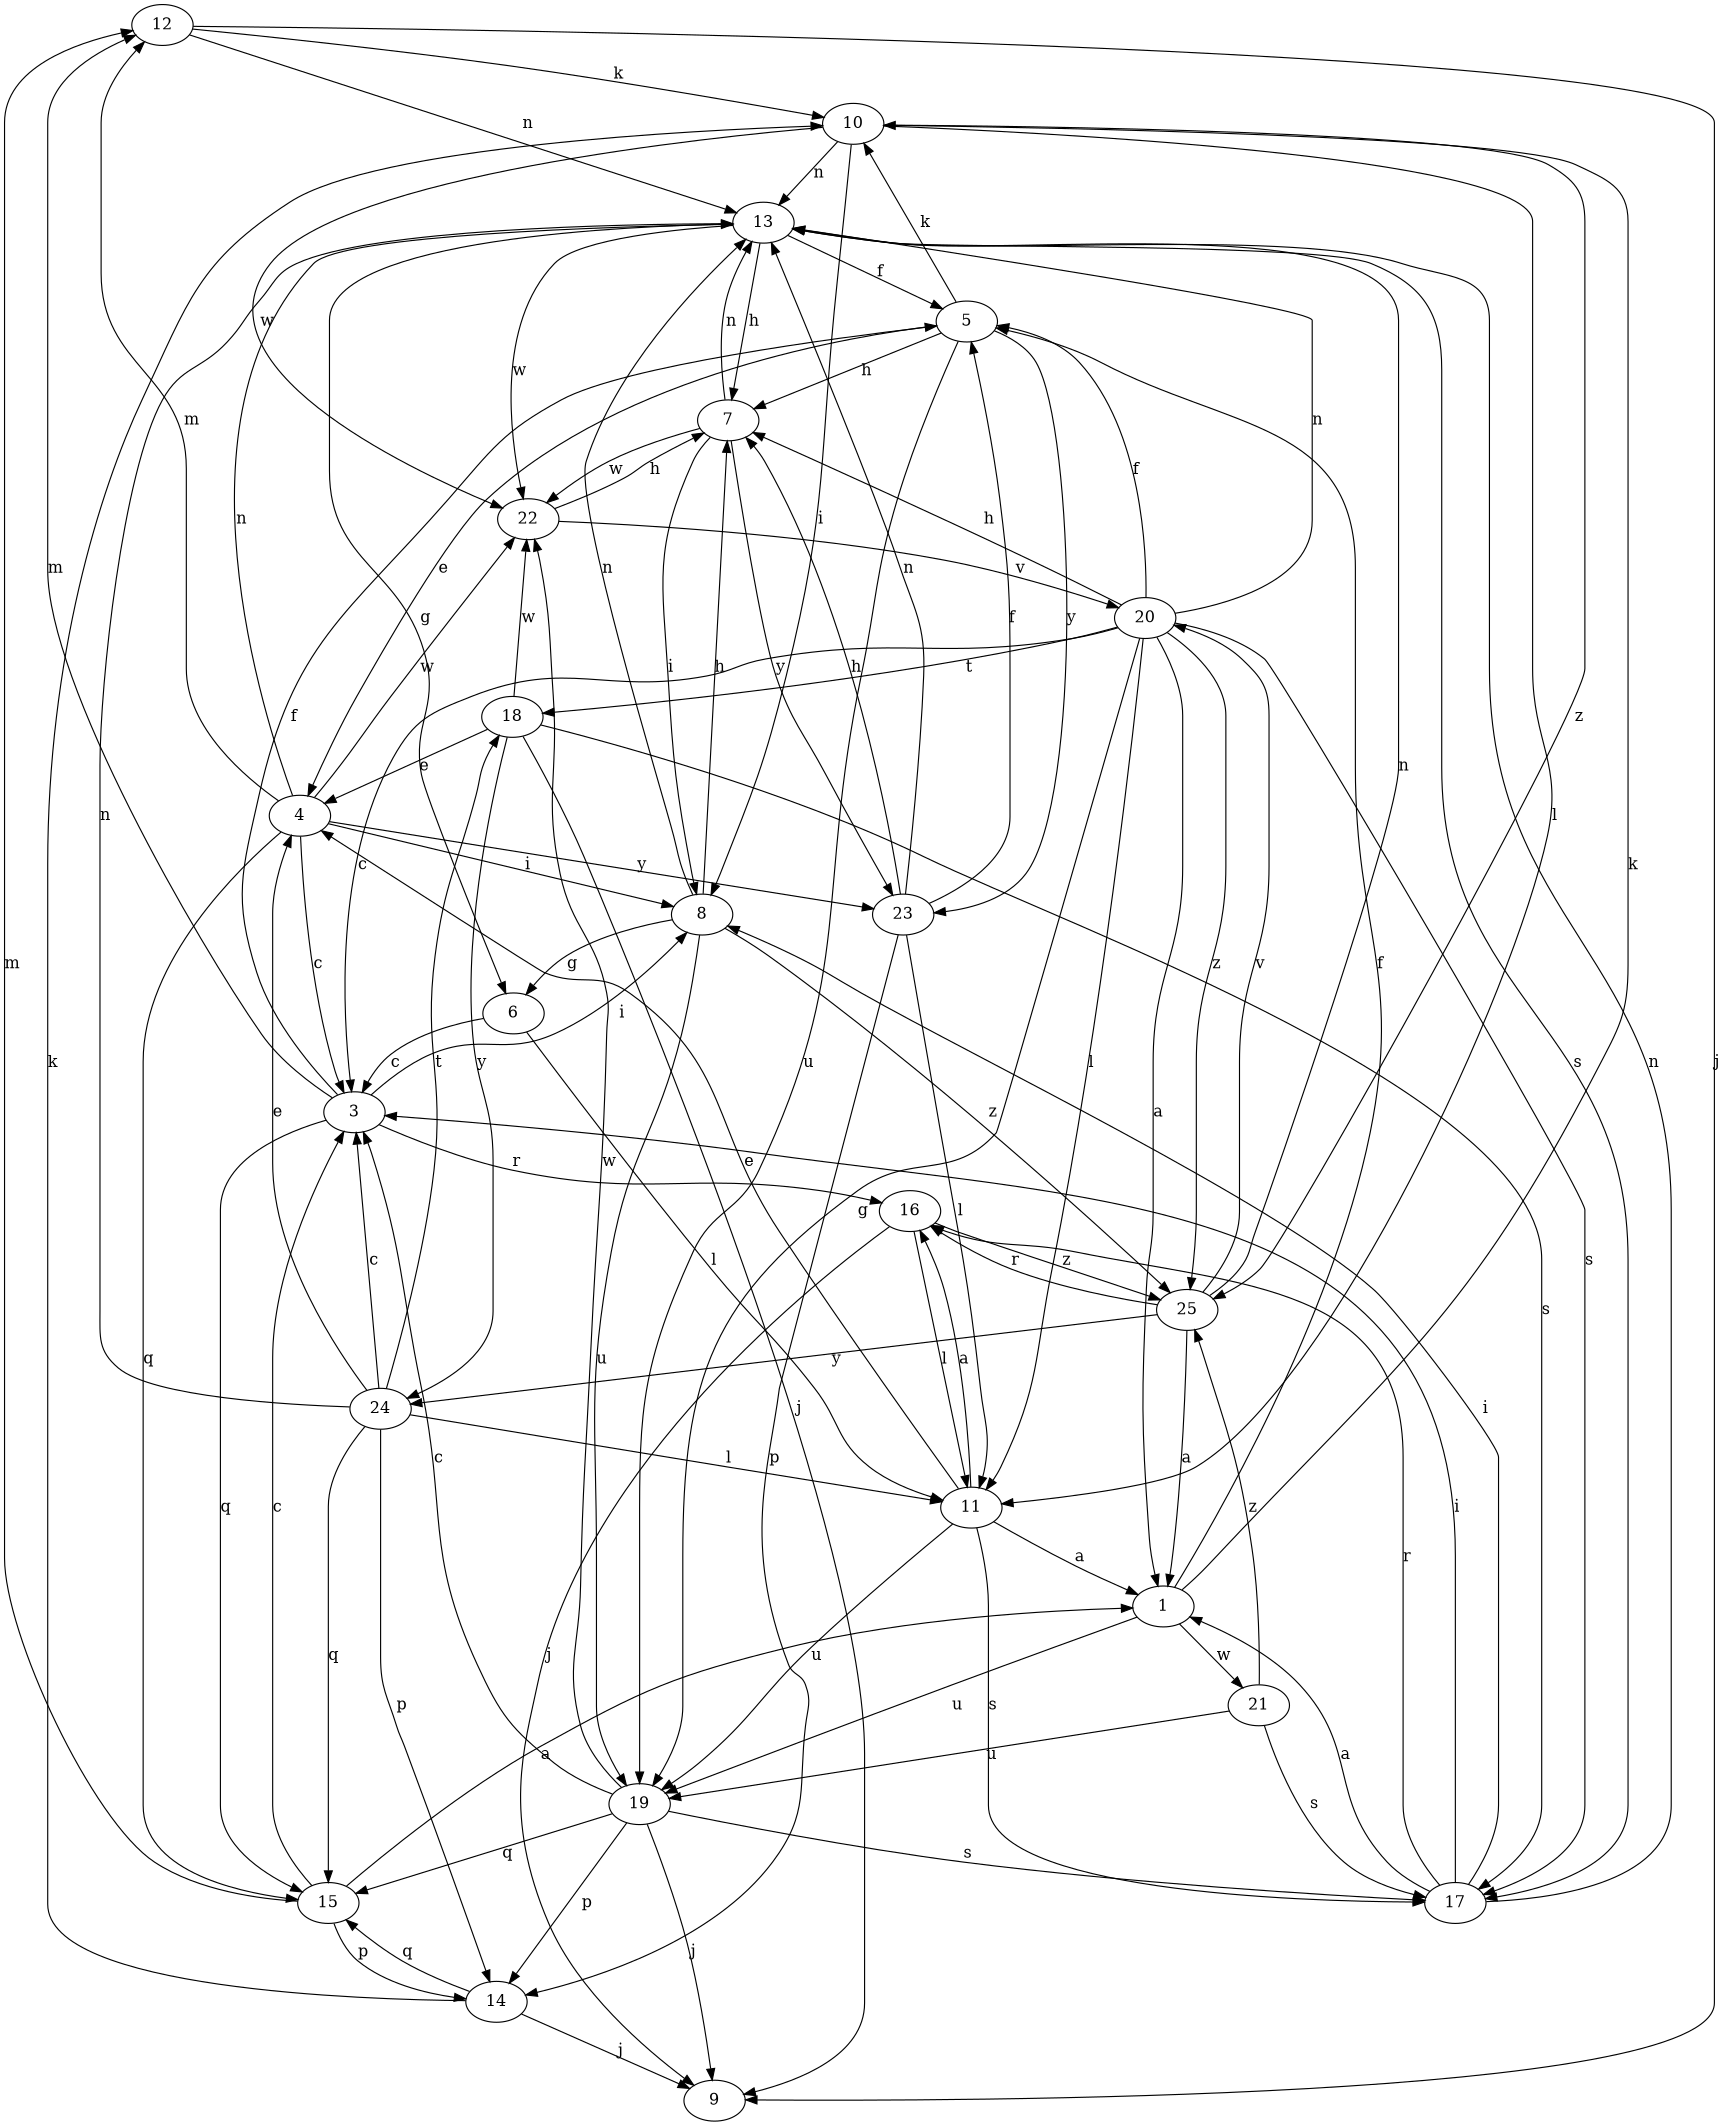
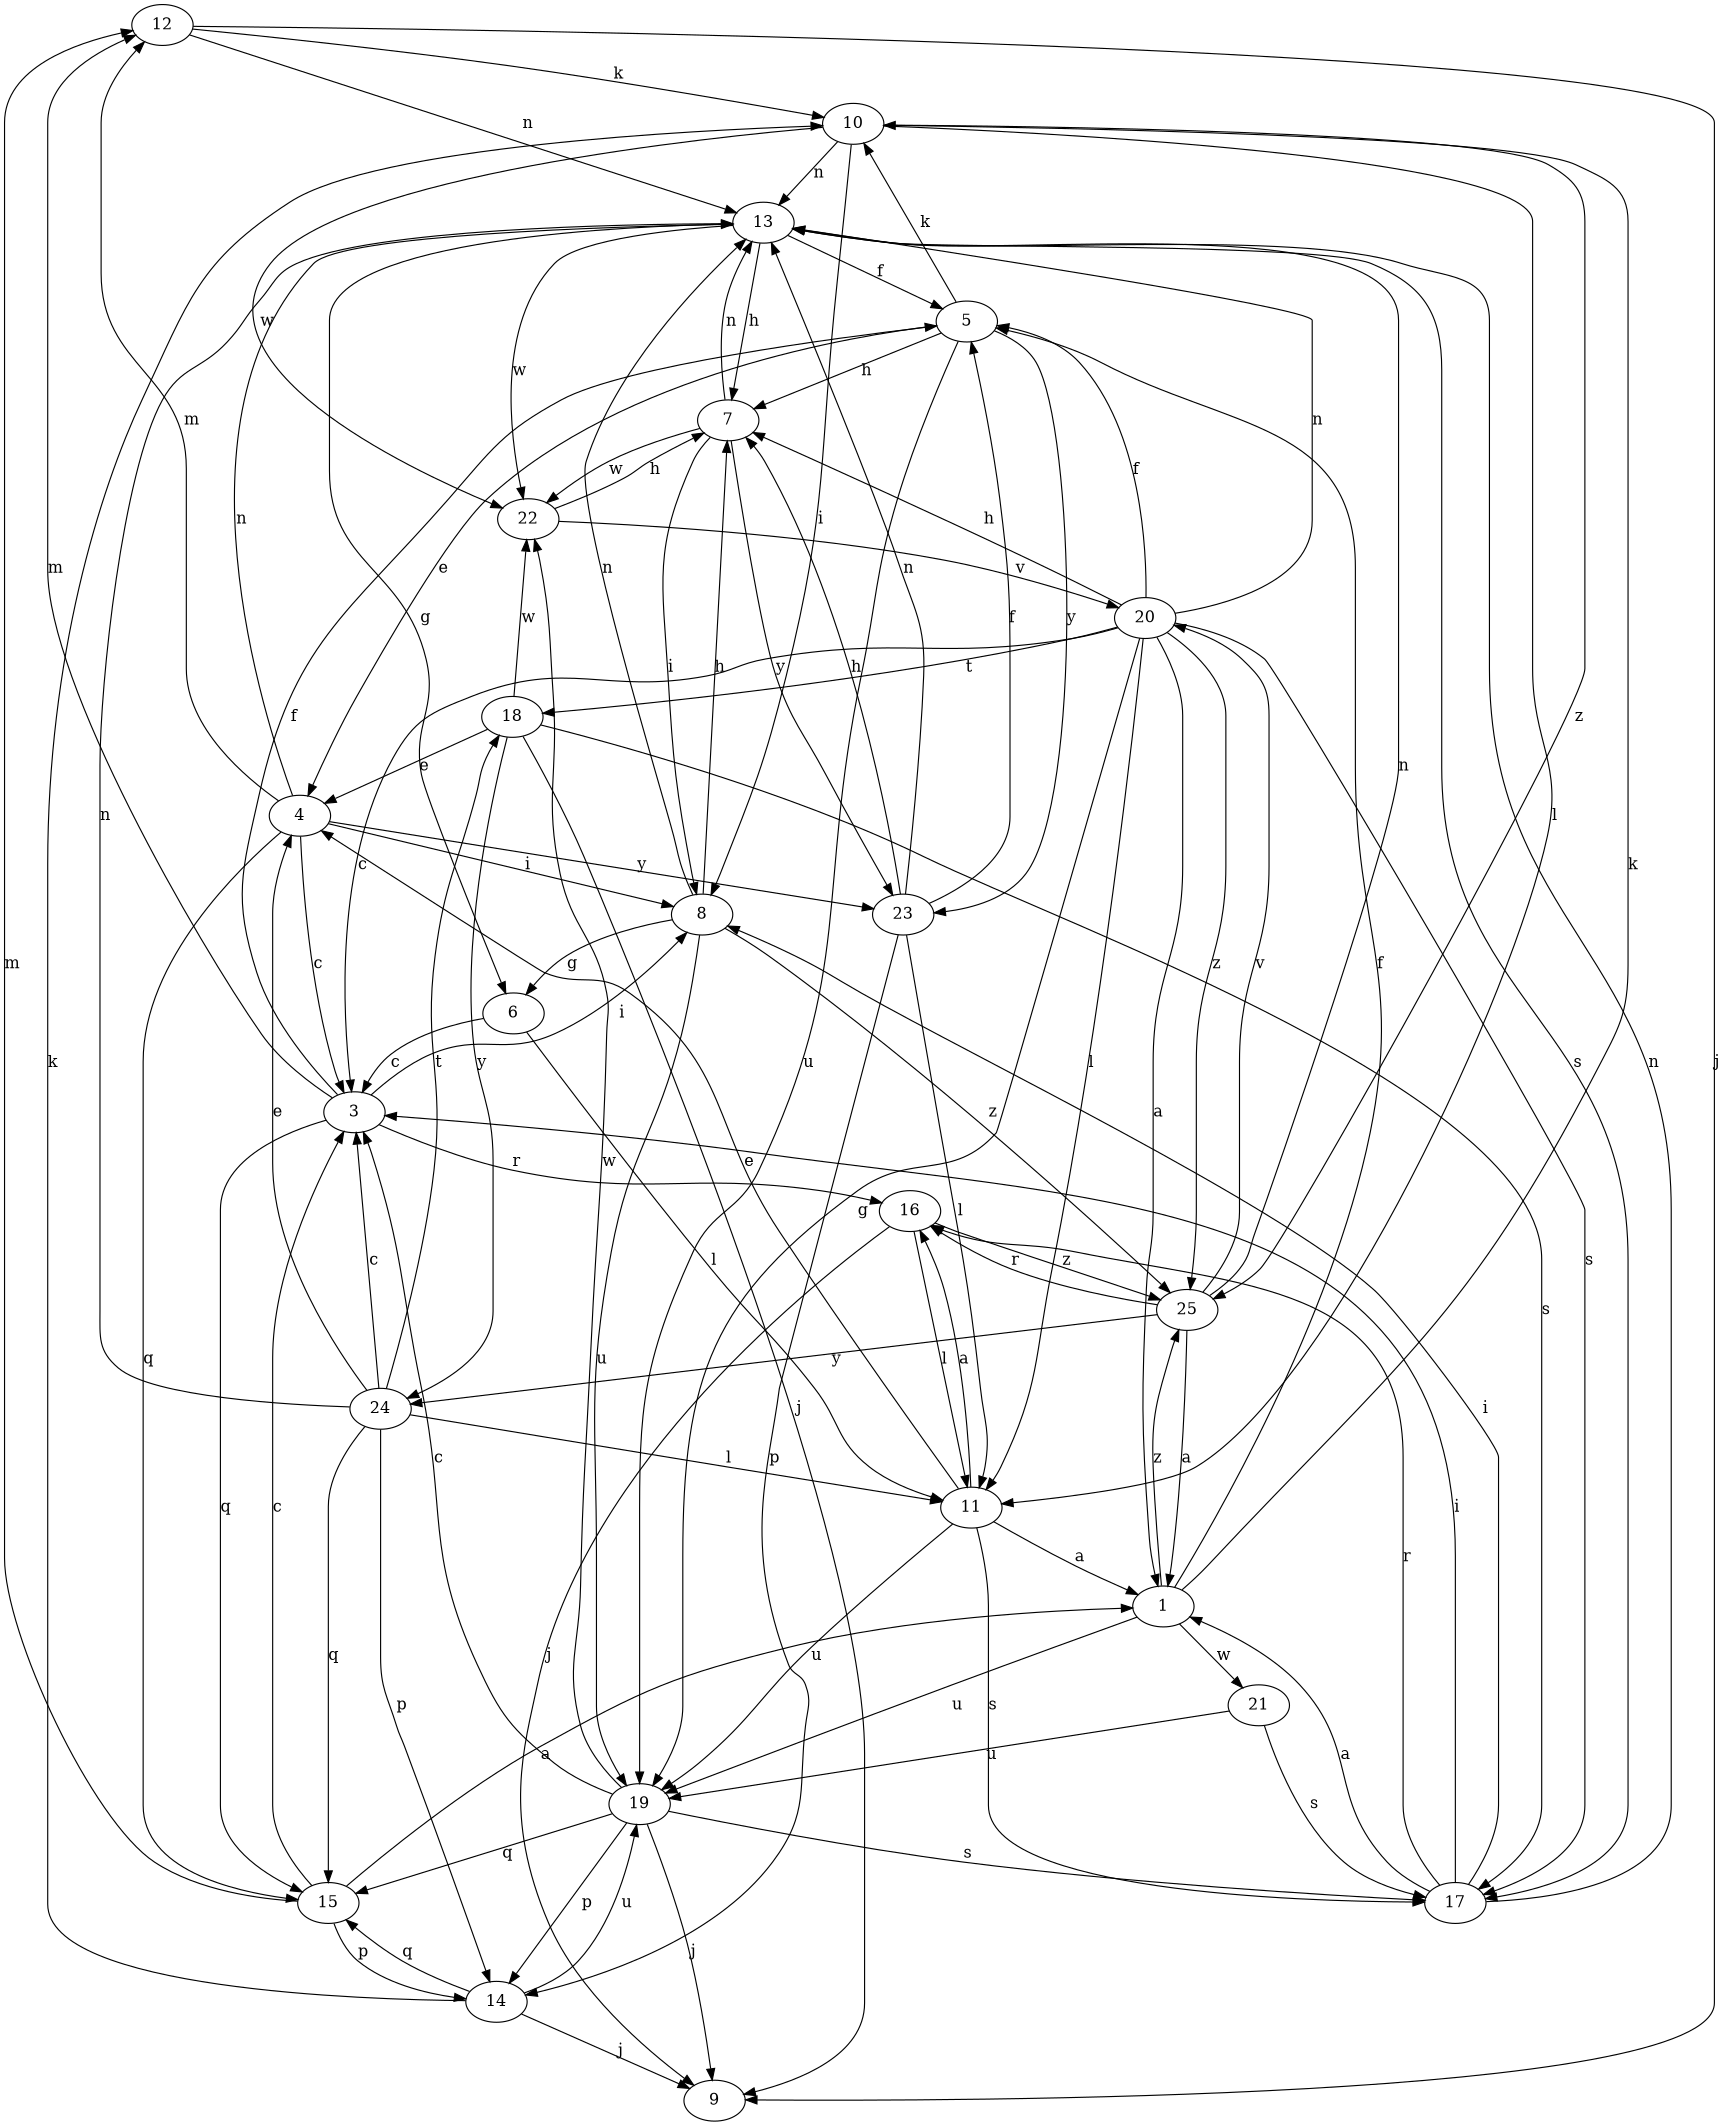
(410, 671) -> none
(1246, 1510) -> (1153, 1462)
none -> (600, 1931)
